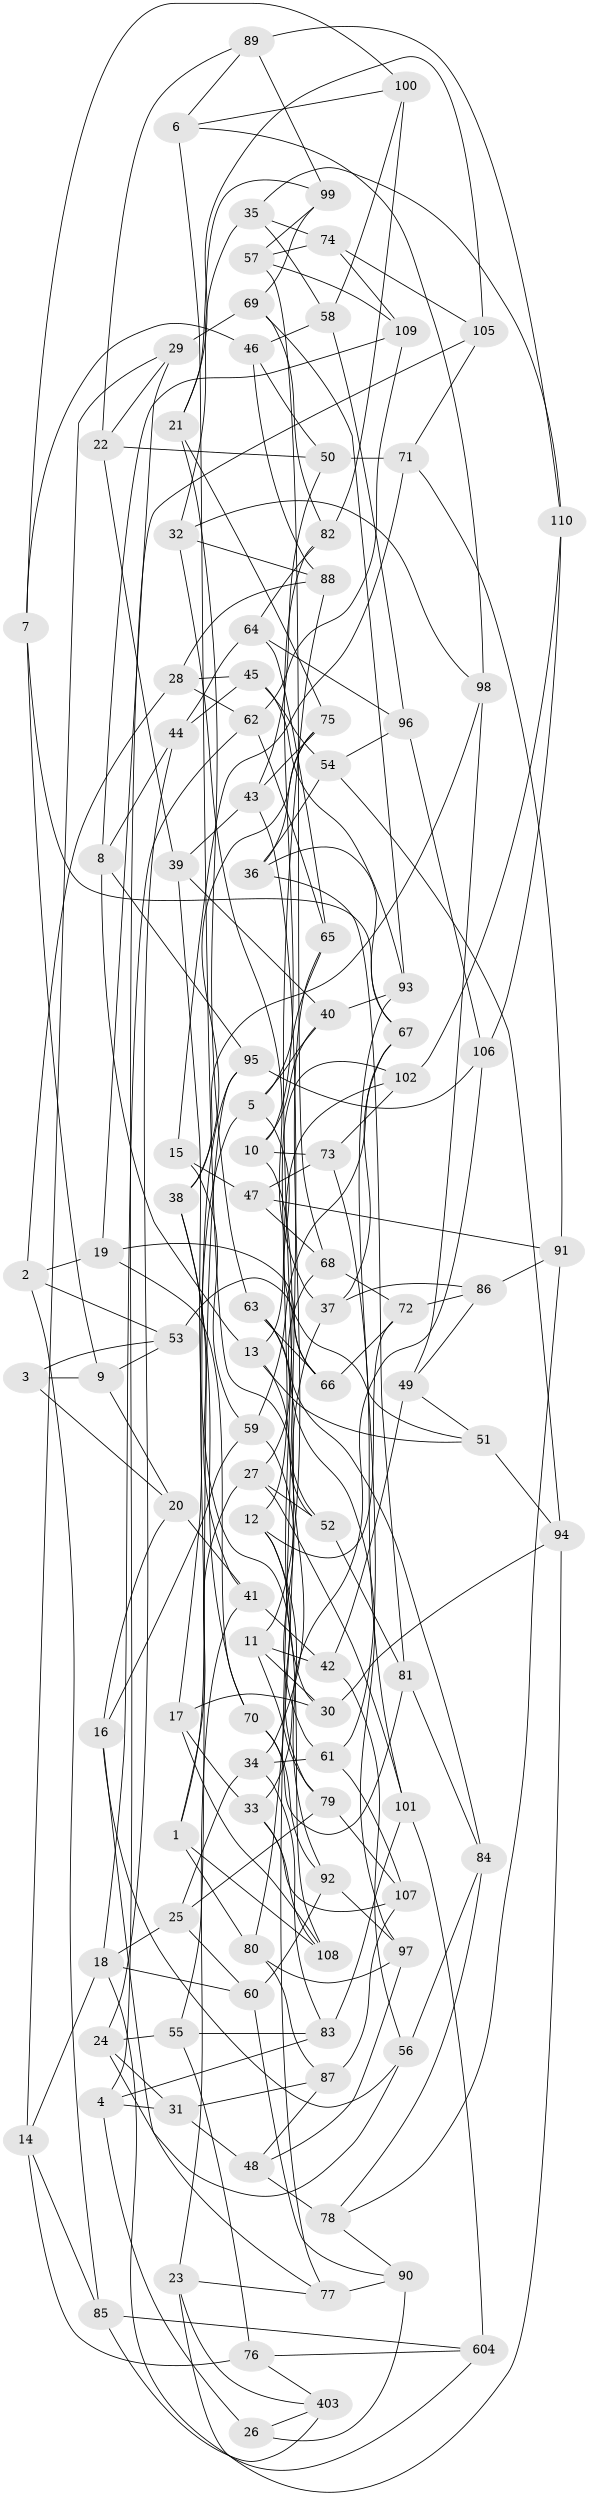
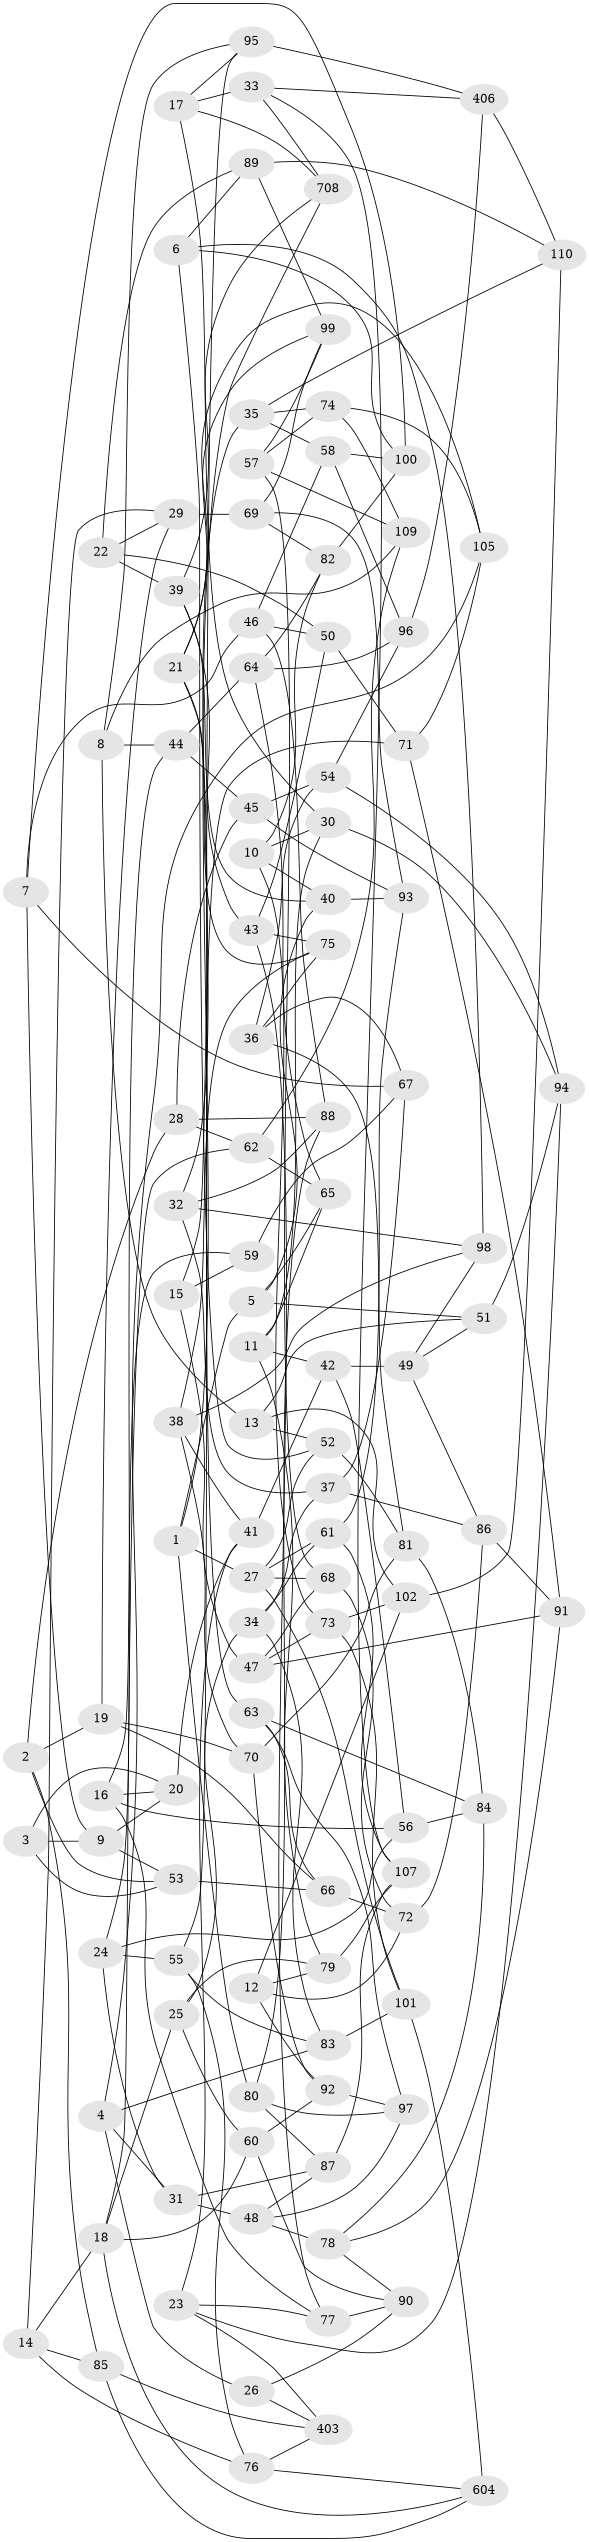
(484, 1053) -> (484, 100)
(289, 1594) -> (290, 1556)
(328, 1957) -> (328, 189)
